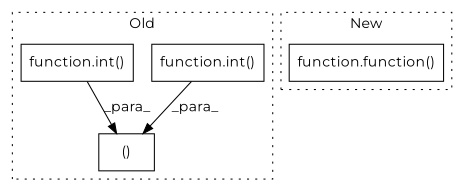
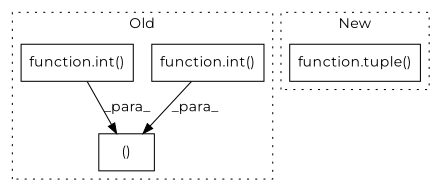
(366, 63) -> (355, 63)
